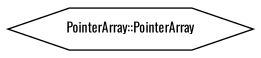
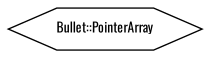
(131, 29) -> (105, 29)
